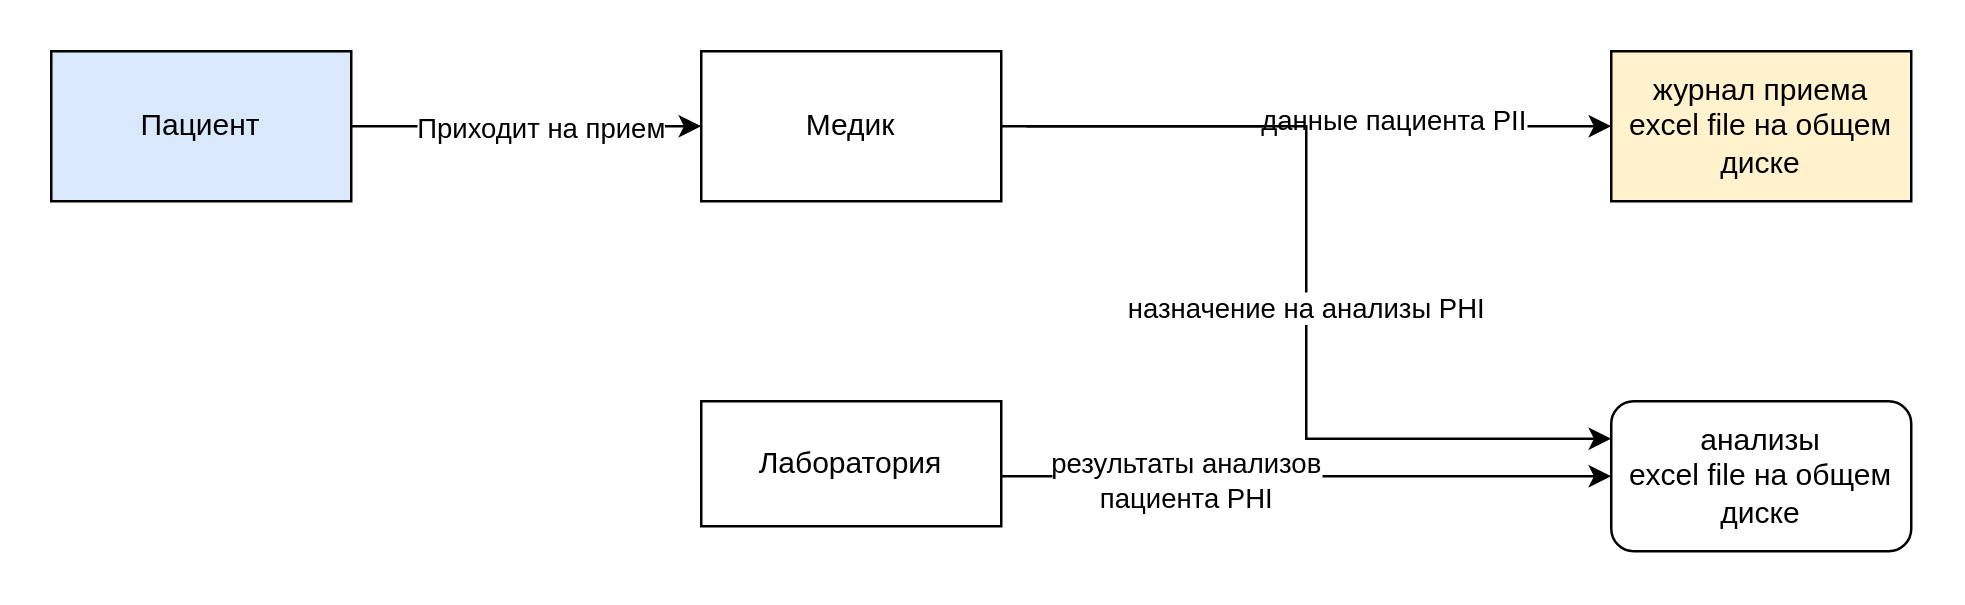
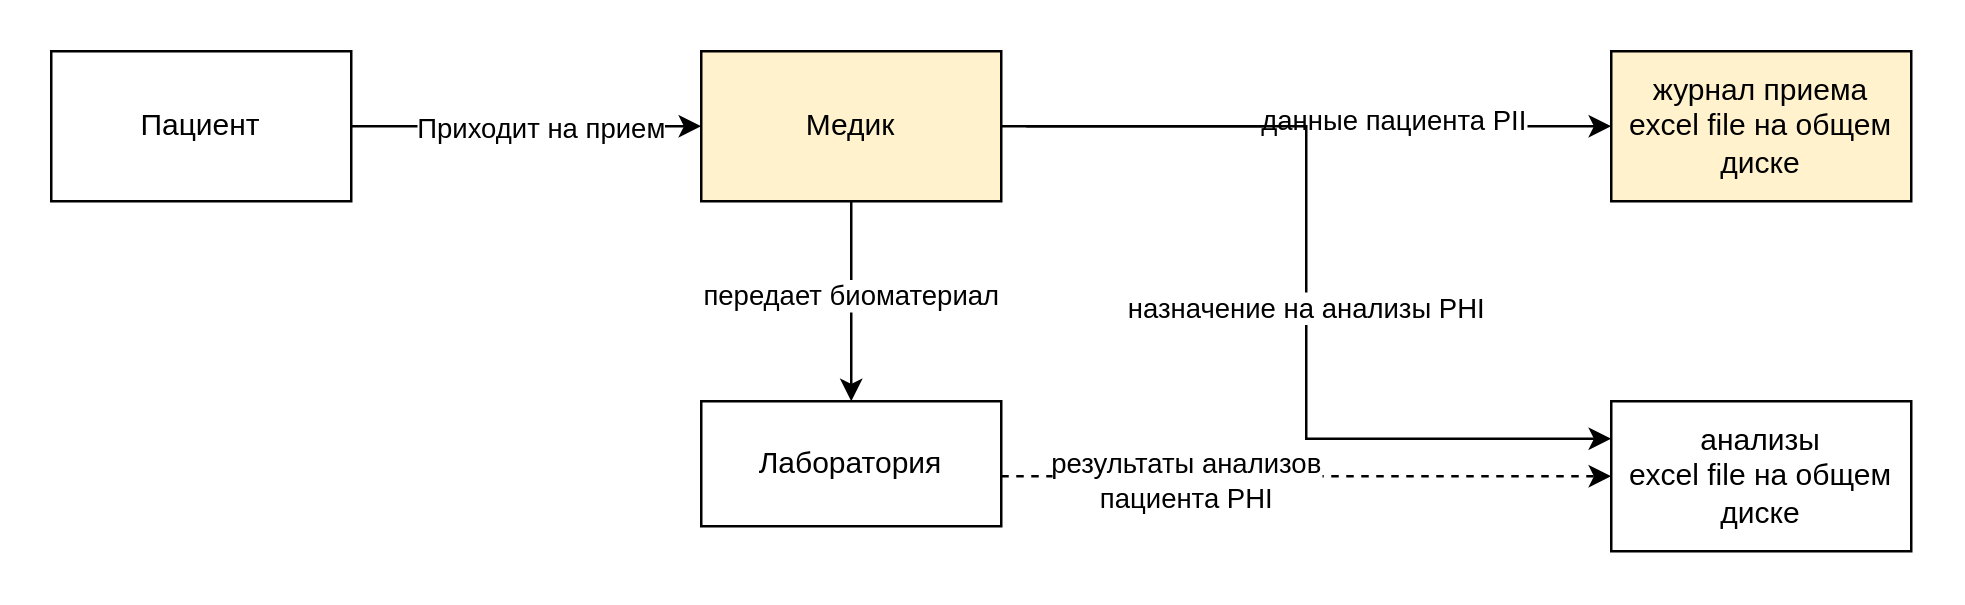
(201, 126) -> (201, 126)
(851, 126) -> (851, 126)
none -> (851, 293)
(1452, 476) -> (1452, 476)
(1761, 476) -> (1761, 476)
